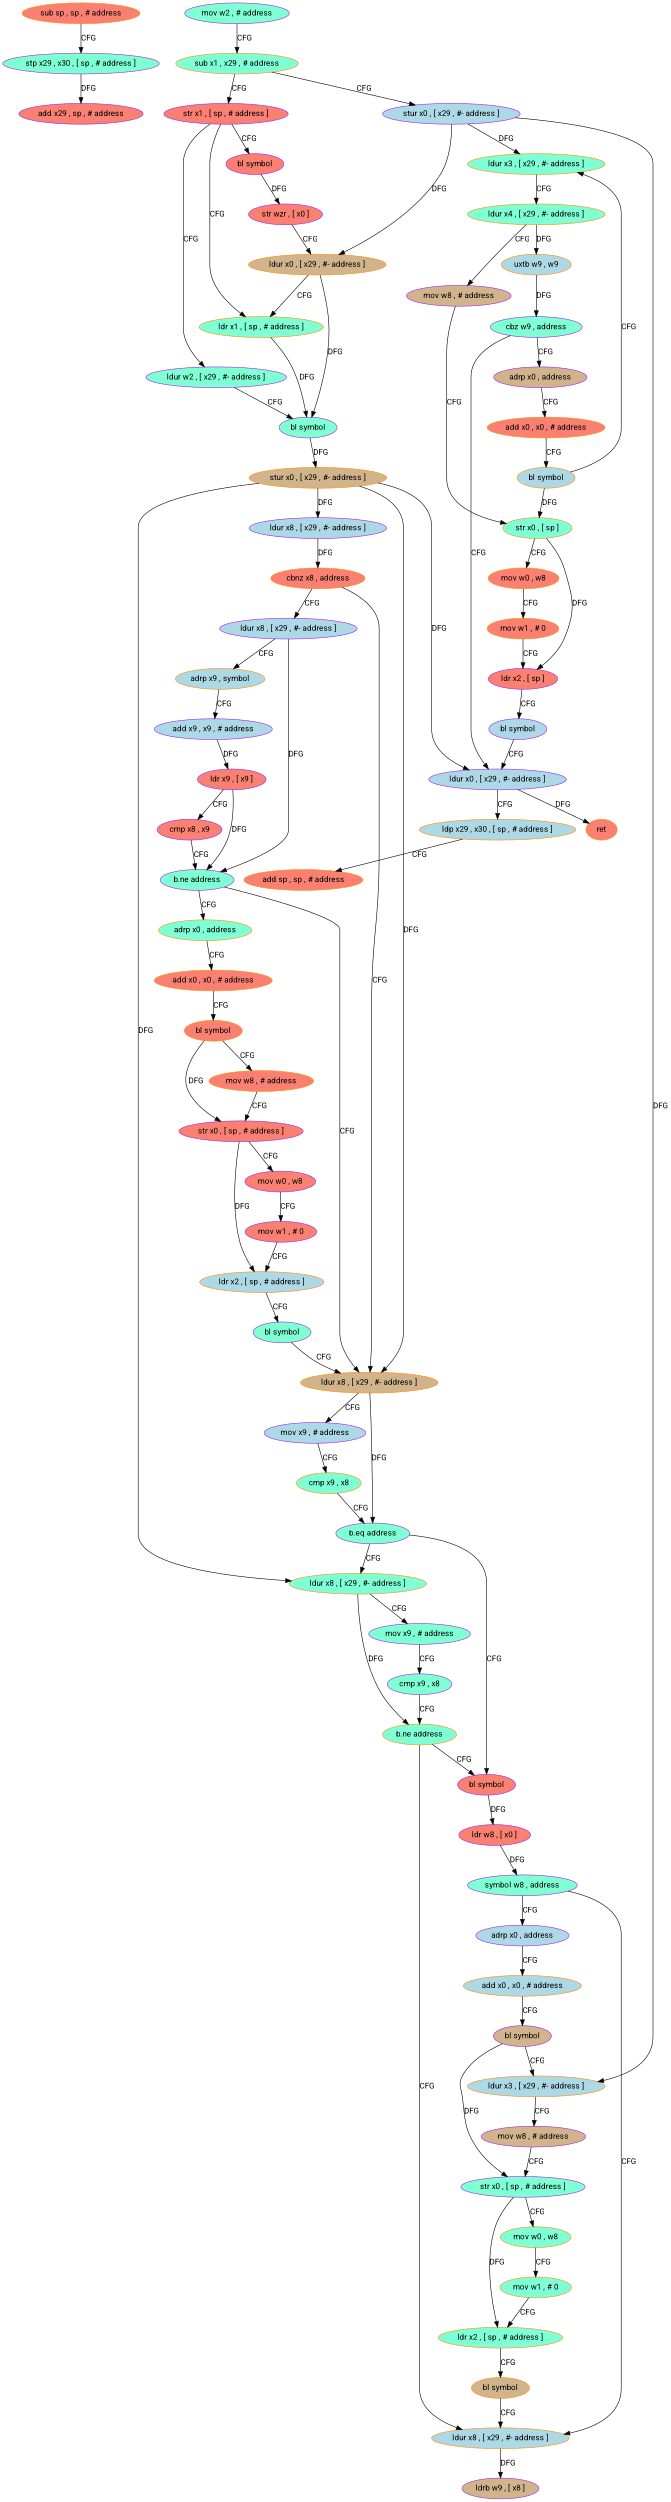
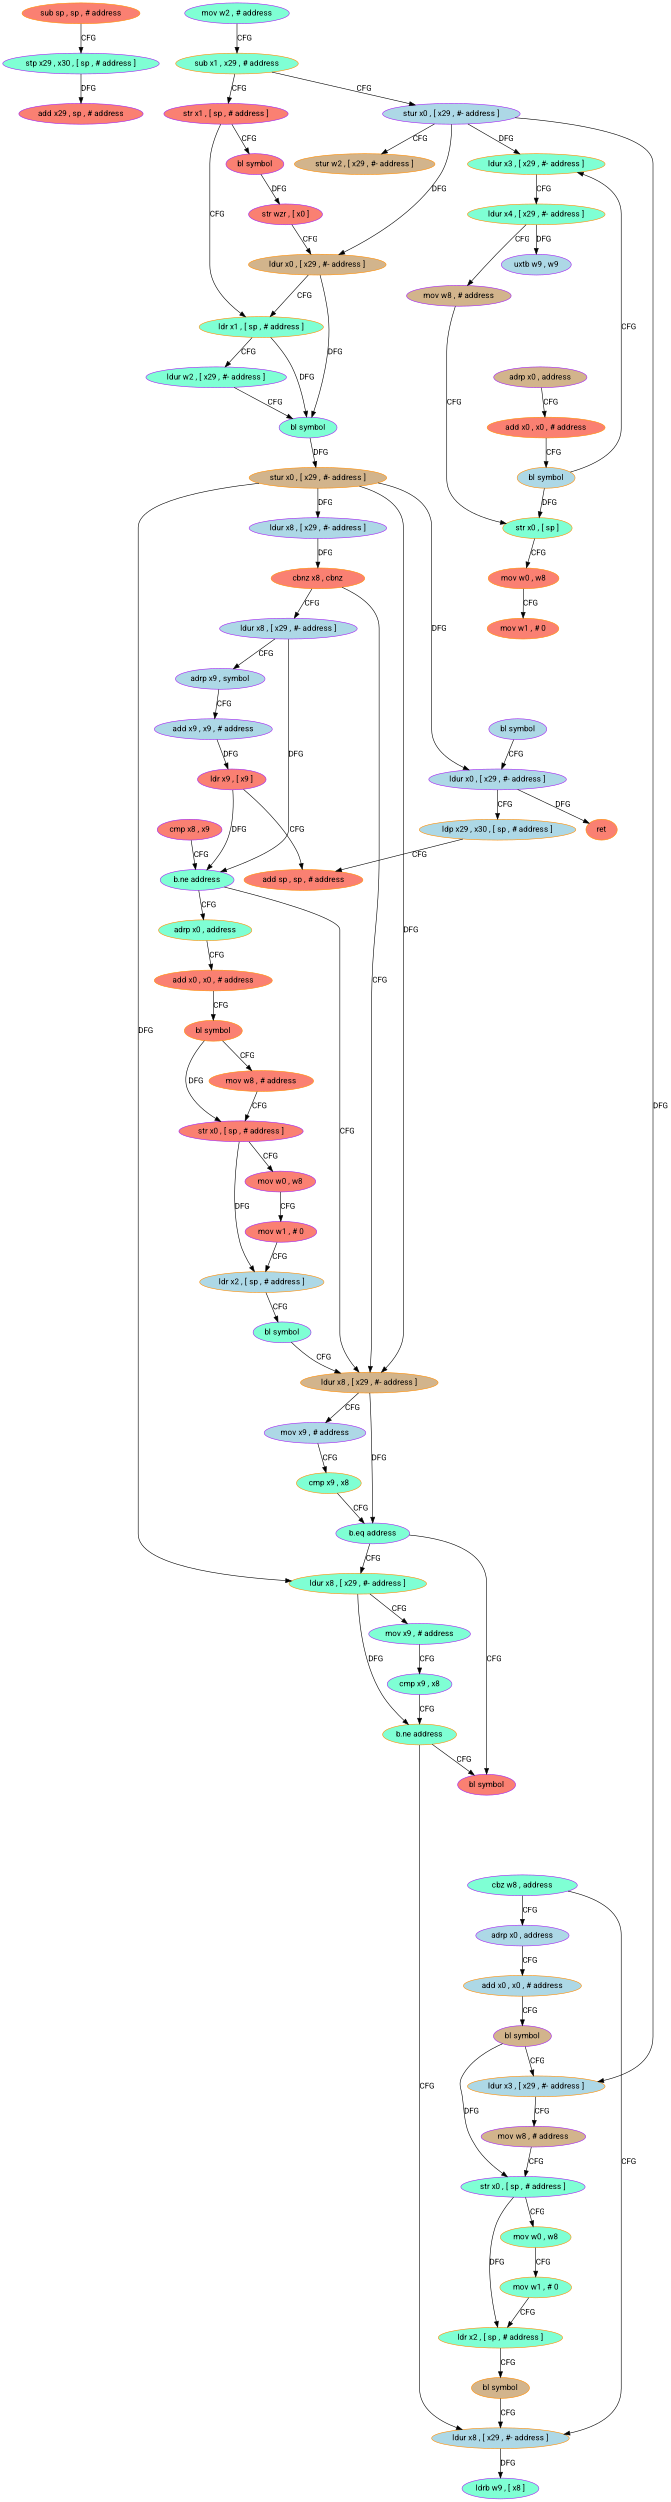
none -> (365, 164)
(183, 241) -> (241, 350)
(536, 265) -> (536, 265)
(536, 327) -> none
(318, 578) -> (318, 578)
(220, 679) -> (220, 679)
(523, 679) -> none
(213, 802) -> (277, 823)
(495, 1835) -> none
(522, 1885) -> (522, 1885)
(500, 2488) -> (500, 2488)
